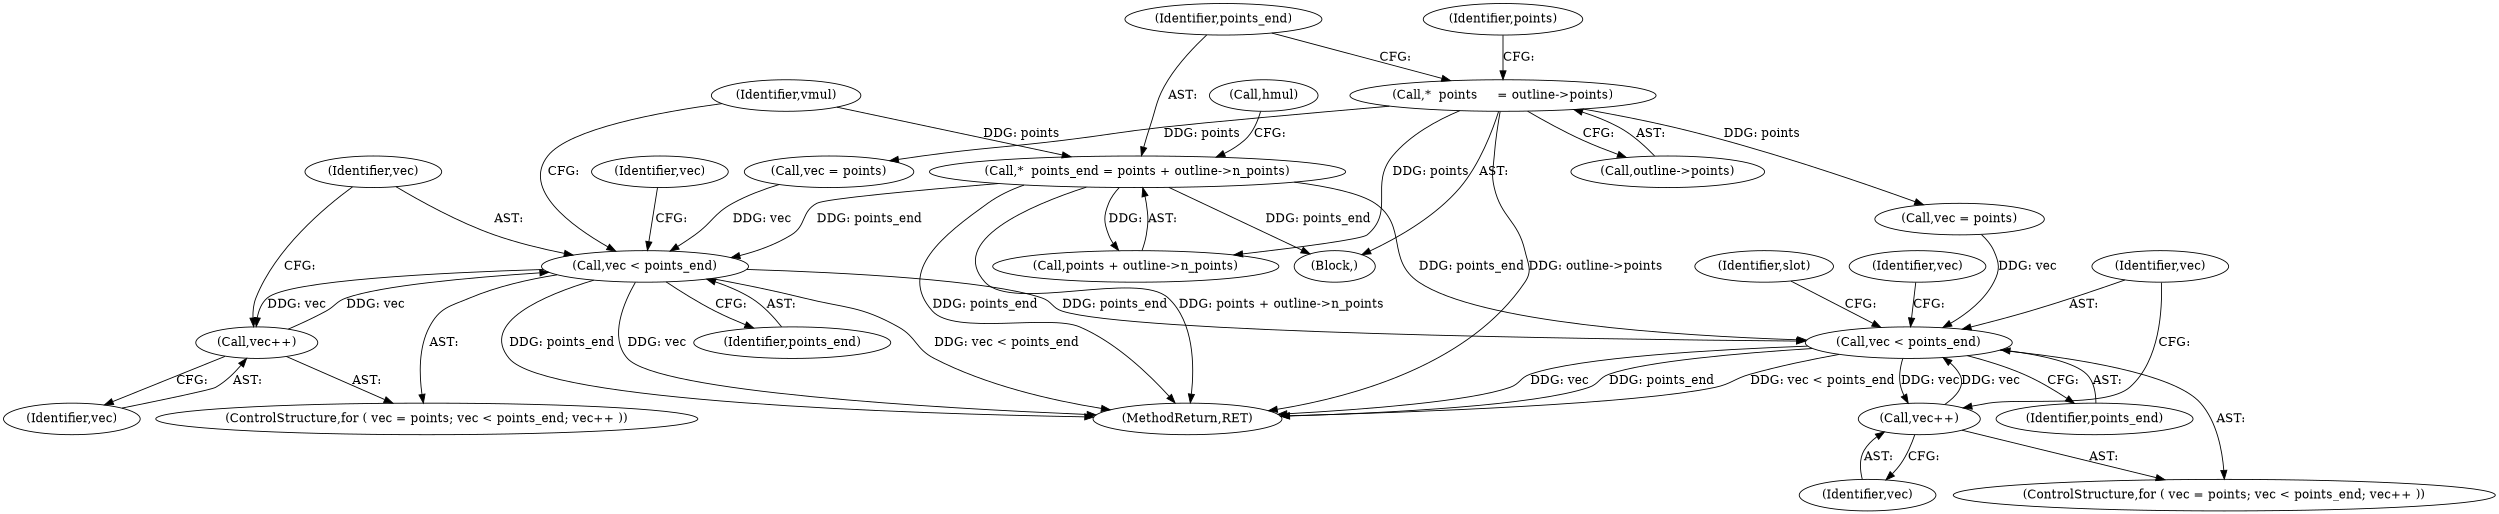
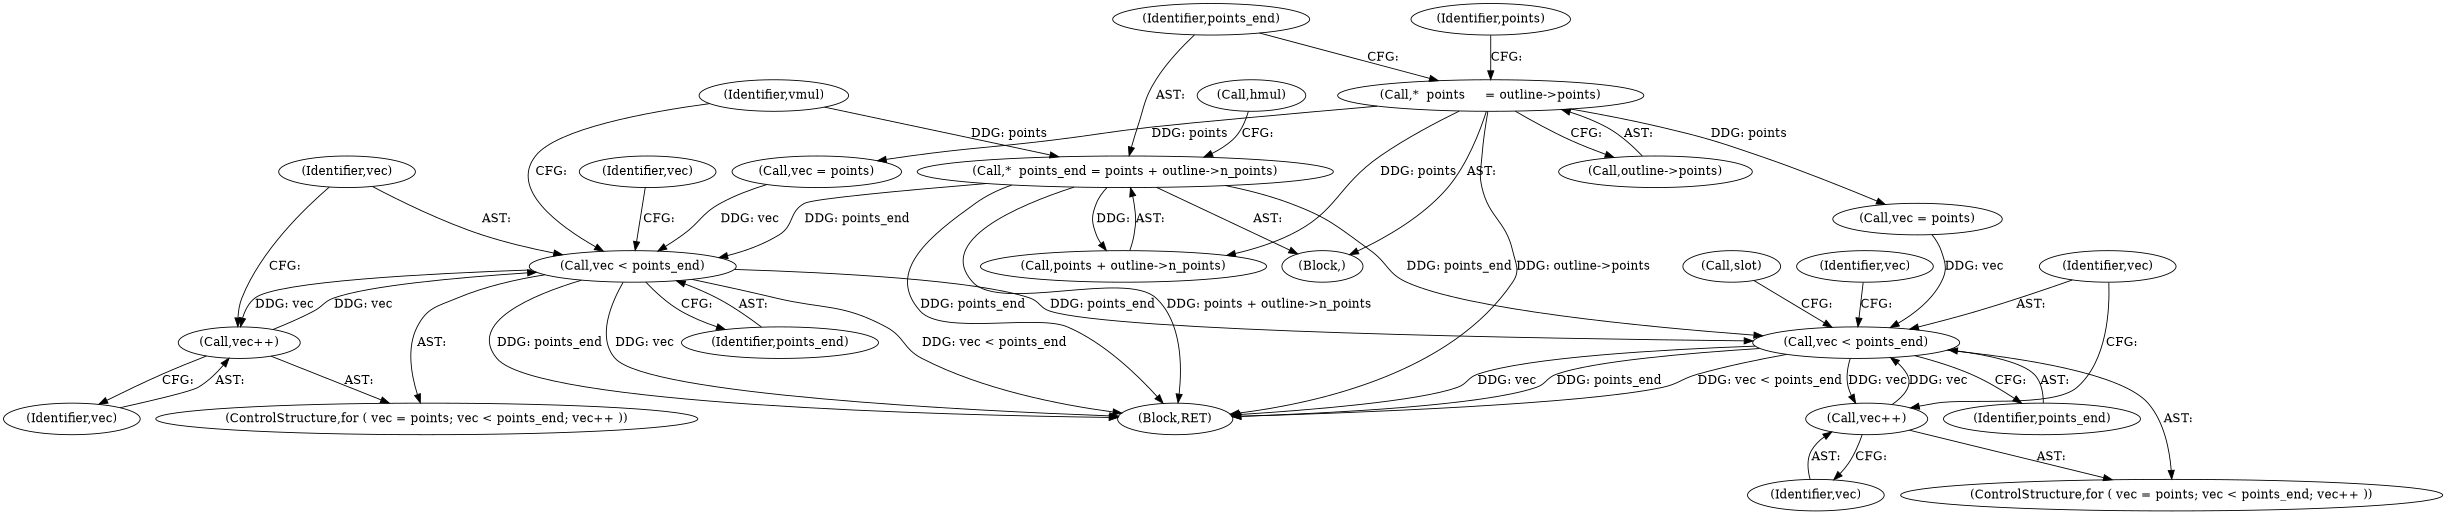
(1319, 219) -> (1270, 219)
(1764, 266) -> (1732, 266)
(1188, 419) -> (1175, 419)
